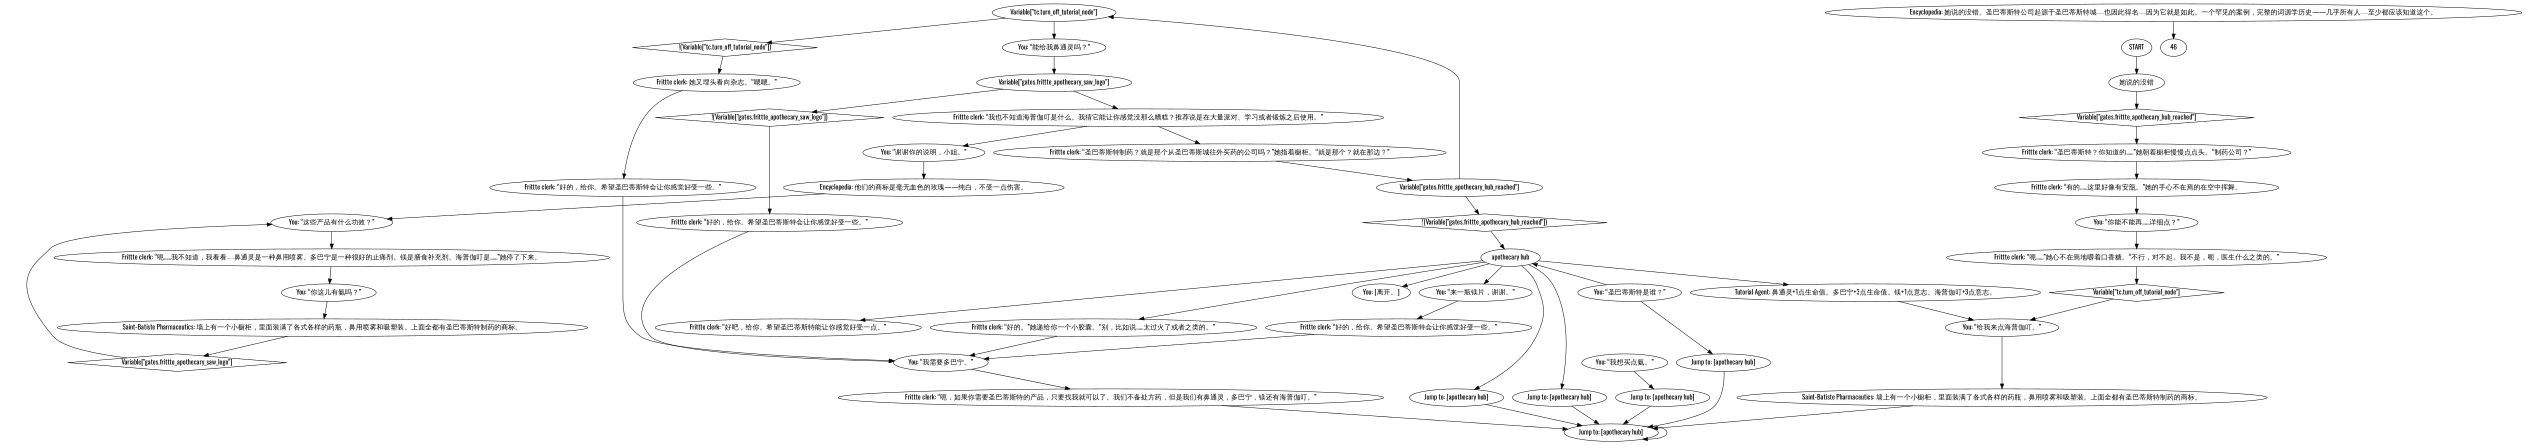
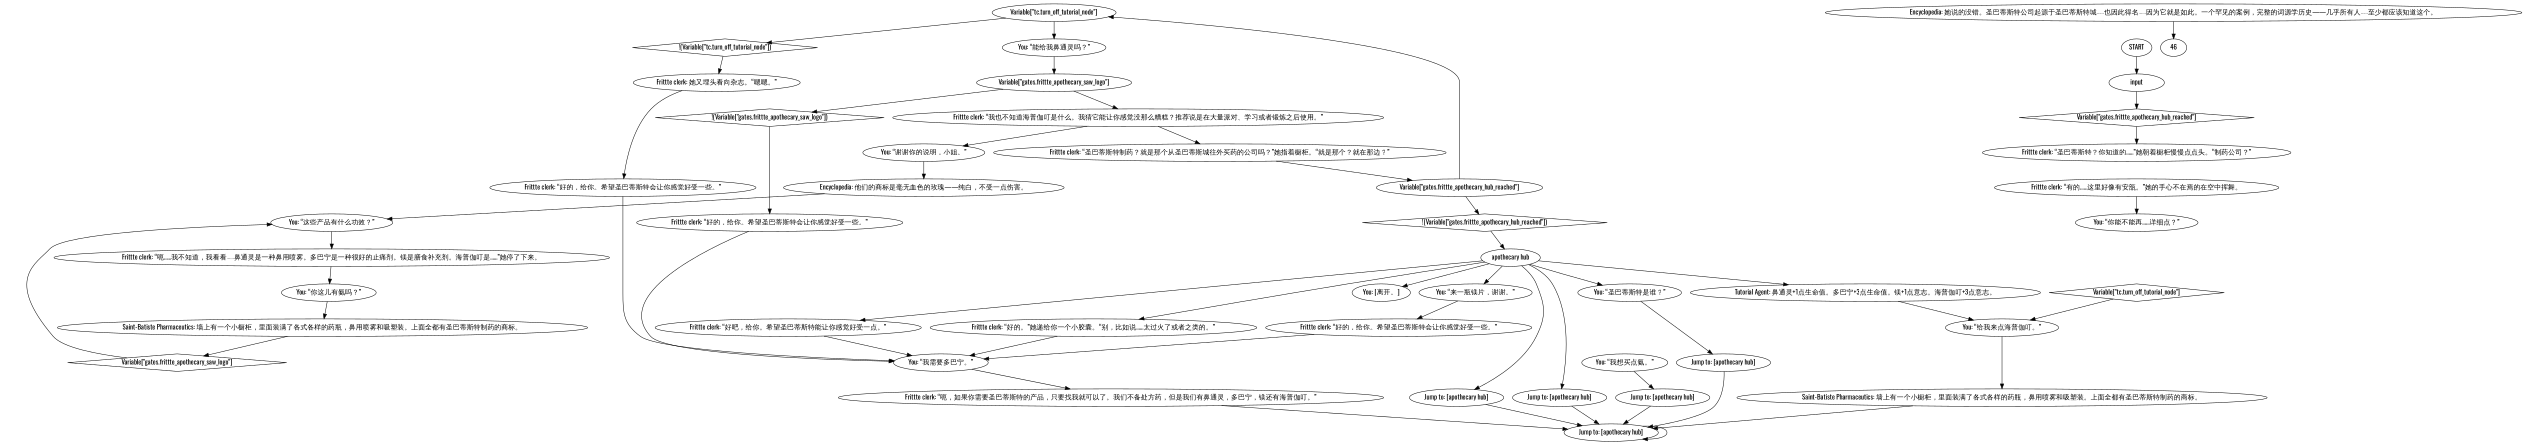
(2137, 83) -> (2137, 83)
(2137, 168) -> none
(2137, 258) -> none
(1572, 275) -> (1564, 274)
none -> (866, 345)
